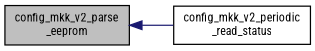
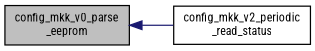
(67, 25) -> (67, 25)
